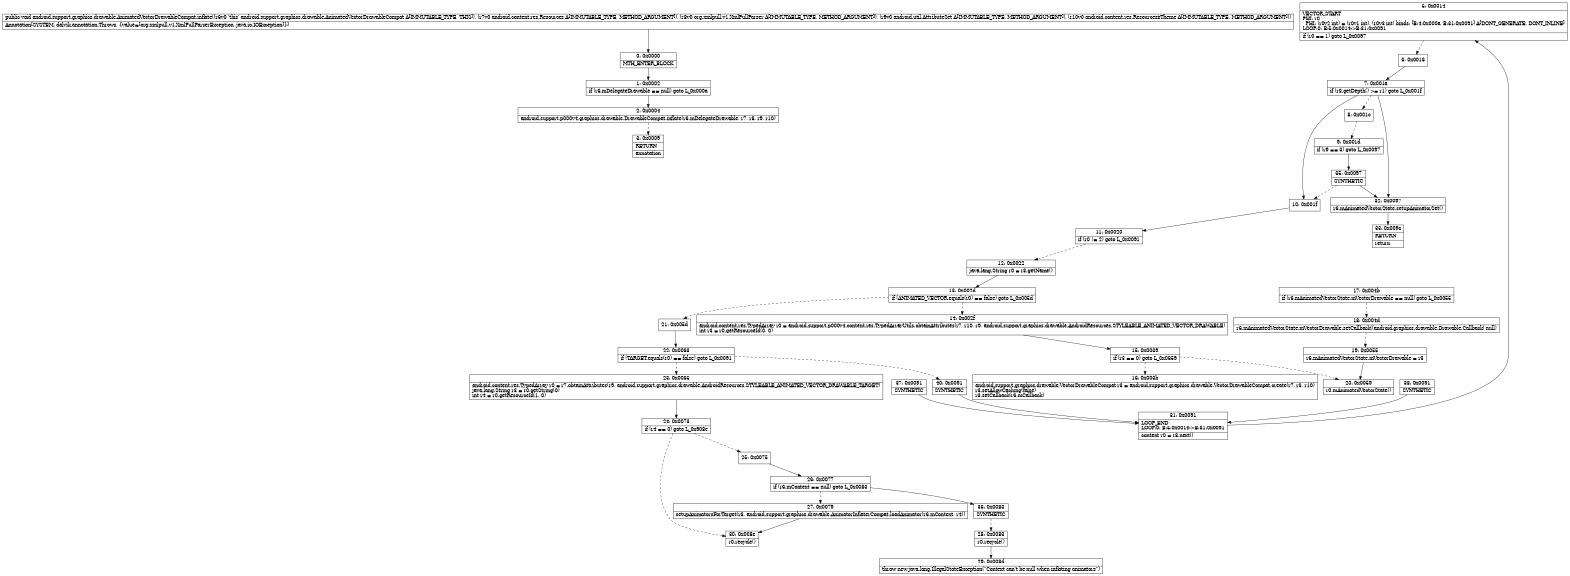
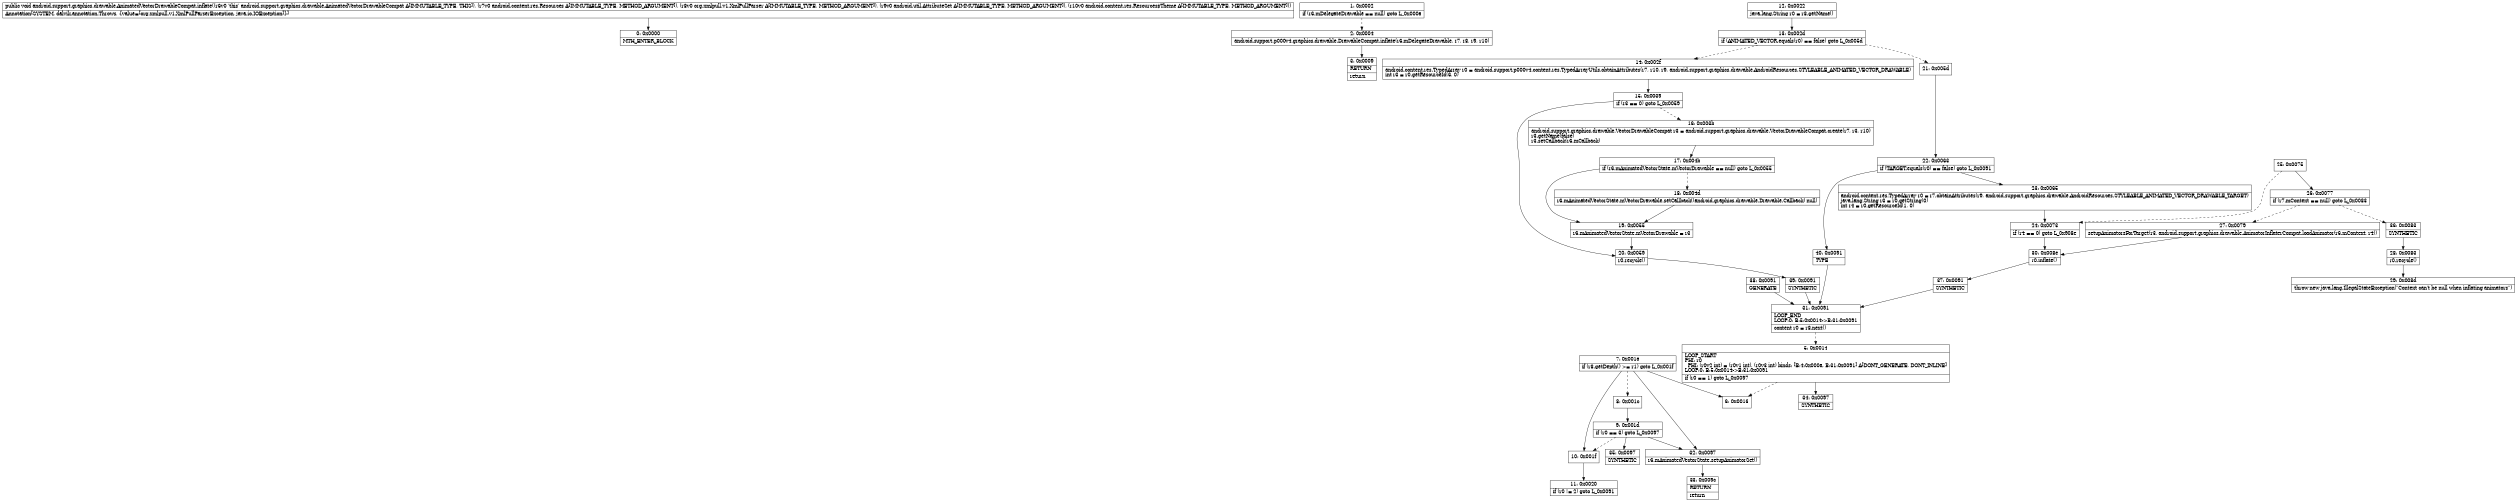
(1322, 14) -> (1701, 356)
(648, 72) -> none
(1397, 72) -> (1683, 384)
(648, 100) -> (1362, 22)
(648, 127) -> (1362, 50)
(1355, 128) -> (1628, 413)
(1349, 150) -> (1628, 433)
none -> (1694, 150)
(648, 154) -> (1358, 77)
none -> (1550, 187)
(1367, 190) -> (1664, 443)
(1327, 191) -> (1606, 443)
(1062, 251) -> none
none -> (2000, 270)
none -> (1803, 285)
(736, 331) -> (1422, 75)
(1366, 338) -> (1661, 213)
(1508, 344) -> (1816, 337)
(1145, 358) -> (1648, 104)
(837, 362) -> (1830, 193)
(1258, 364) -> (1519, 172)
(676, 367) -> (1980, 178)
(949, 391) -> (1822, 261)
(1006, 391) -> (1553, 136)
(1359, 391) -> (1632, 261)
(1417, 391) -> (1763, 288)
none -> (1816, 402)
(716, 442) -> (2193, 218)
(820, 487) -> (2320, 201)
(921, 494) -> (2361, 213)
(663, 504) -> (2045, 242)
(991, 523) -> (2403, 242)
(742, 542) -> (2044, 261)
